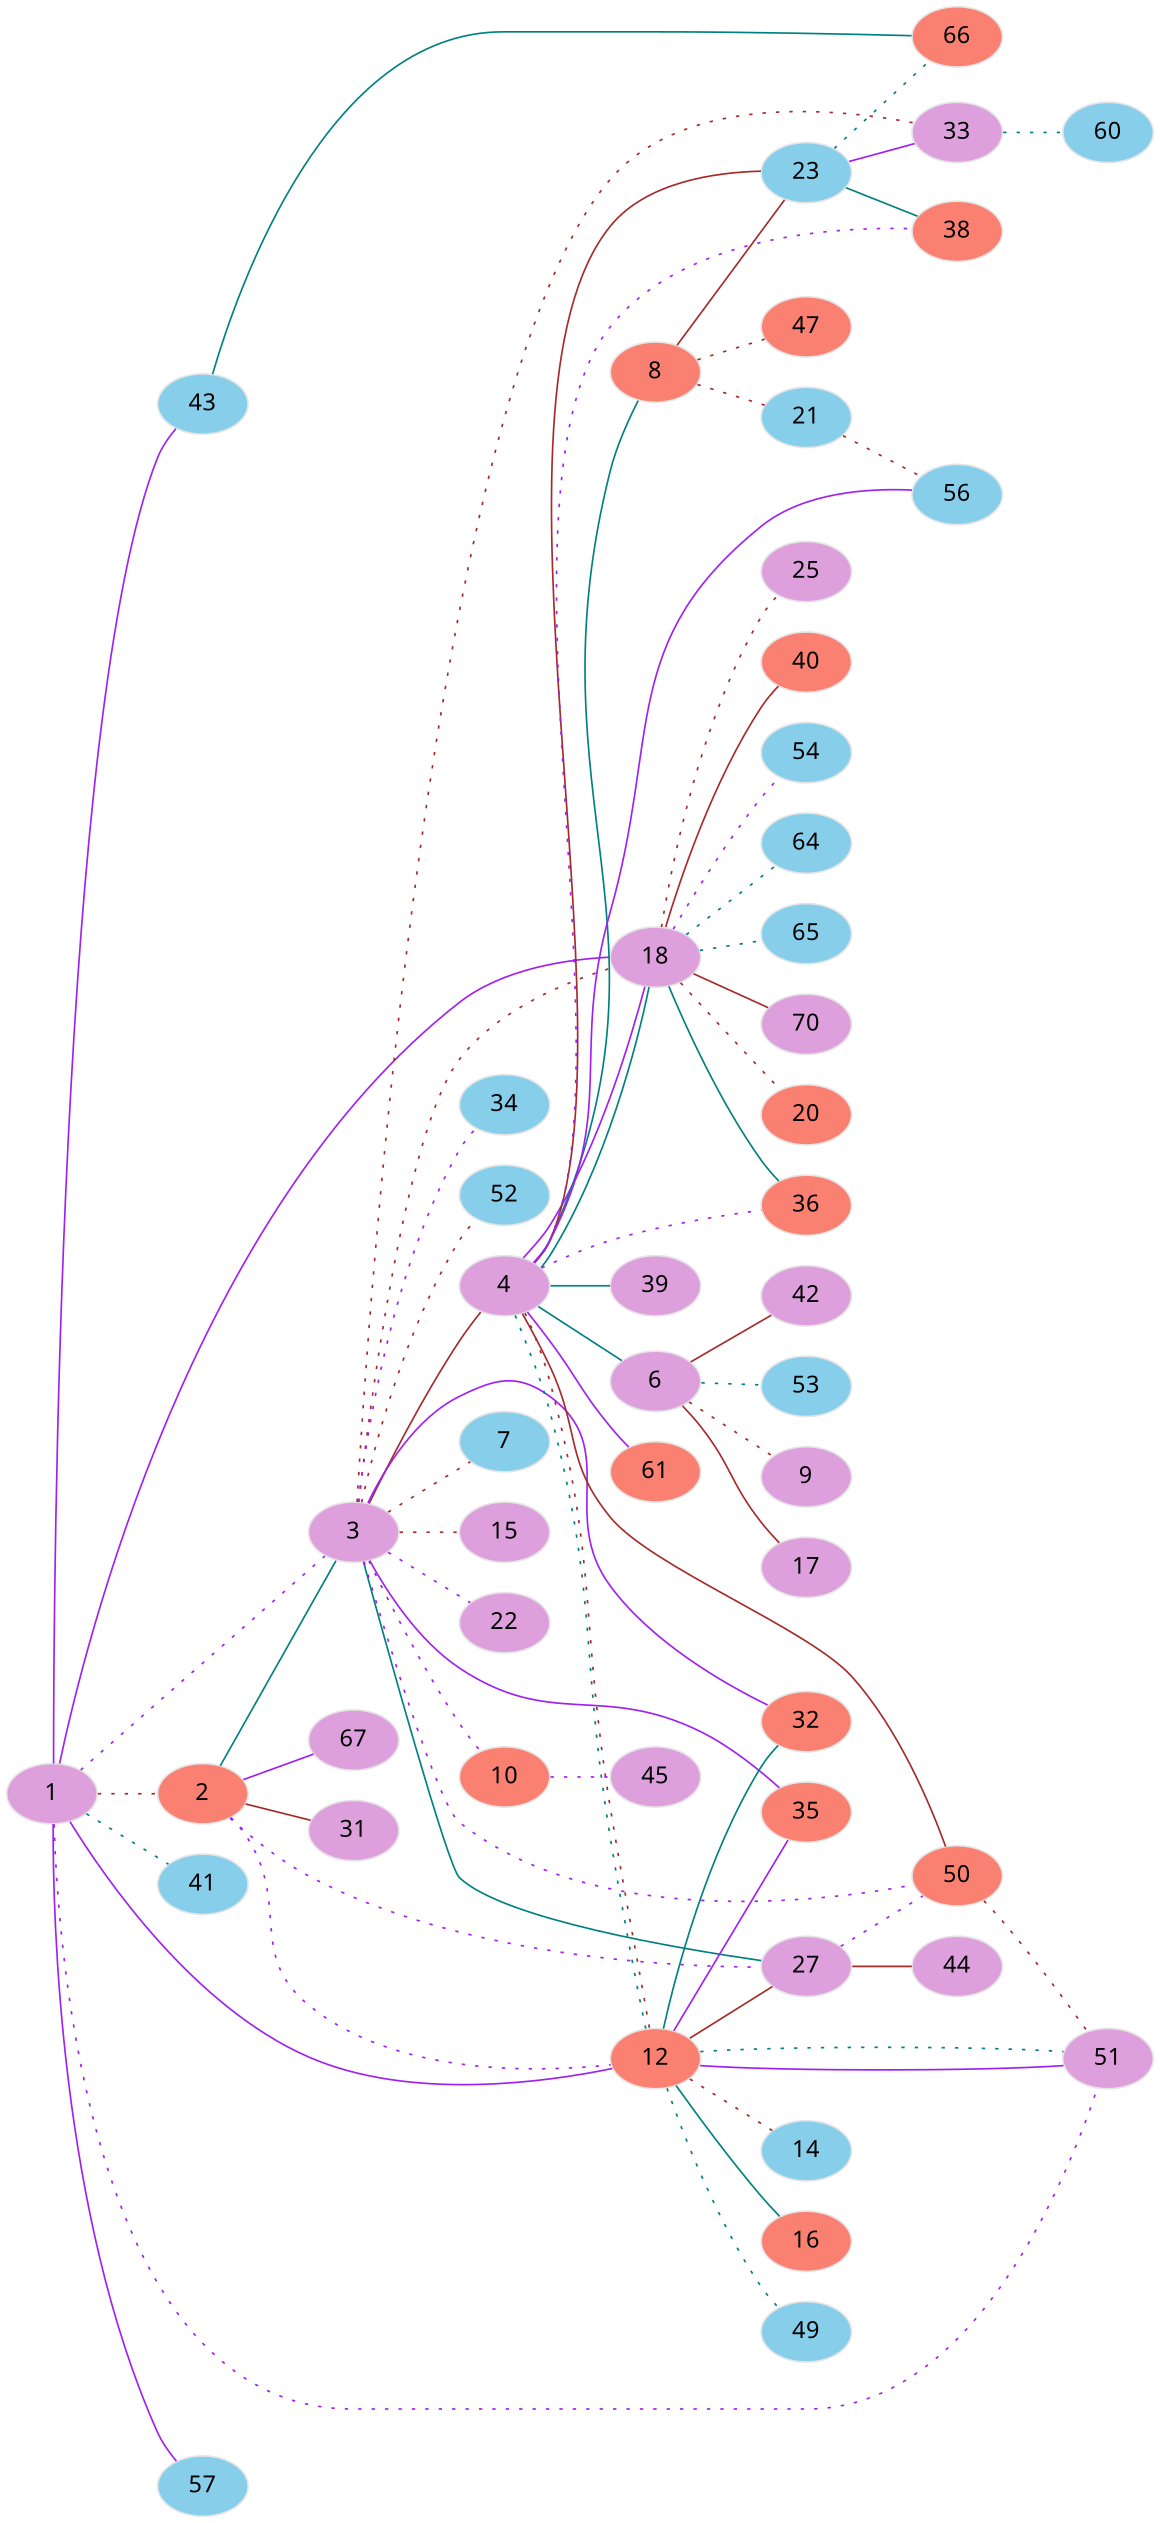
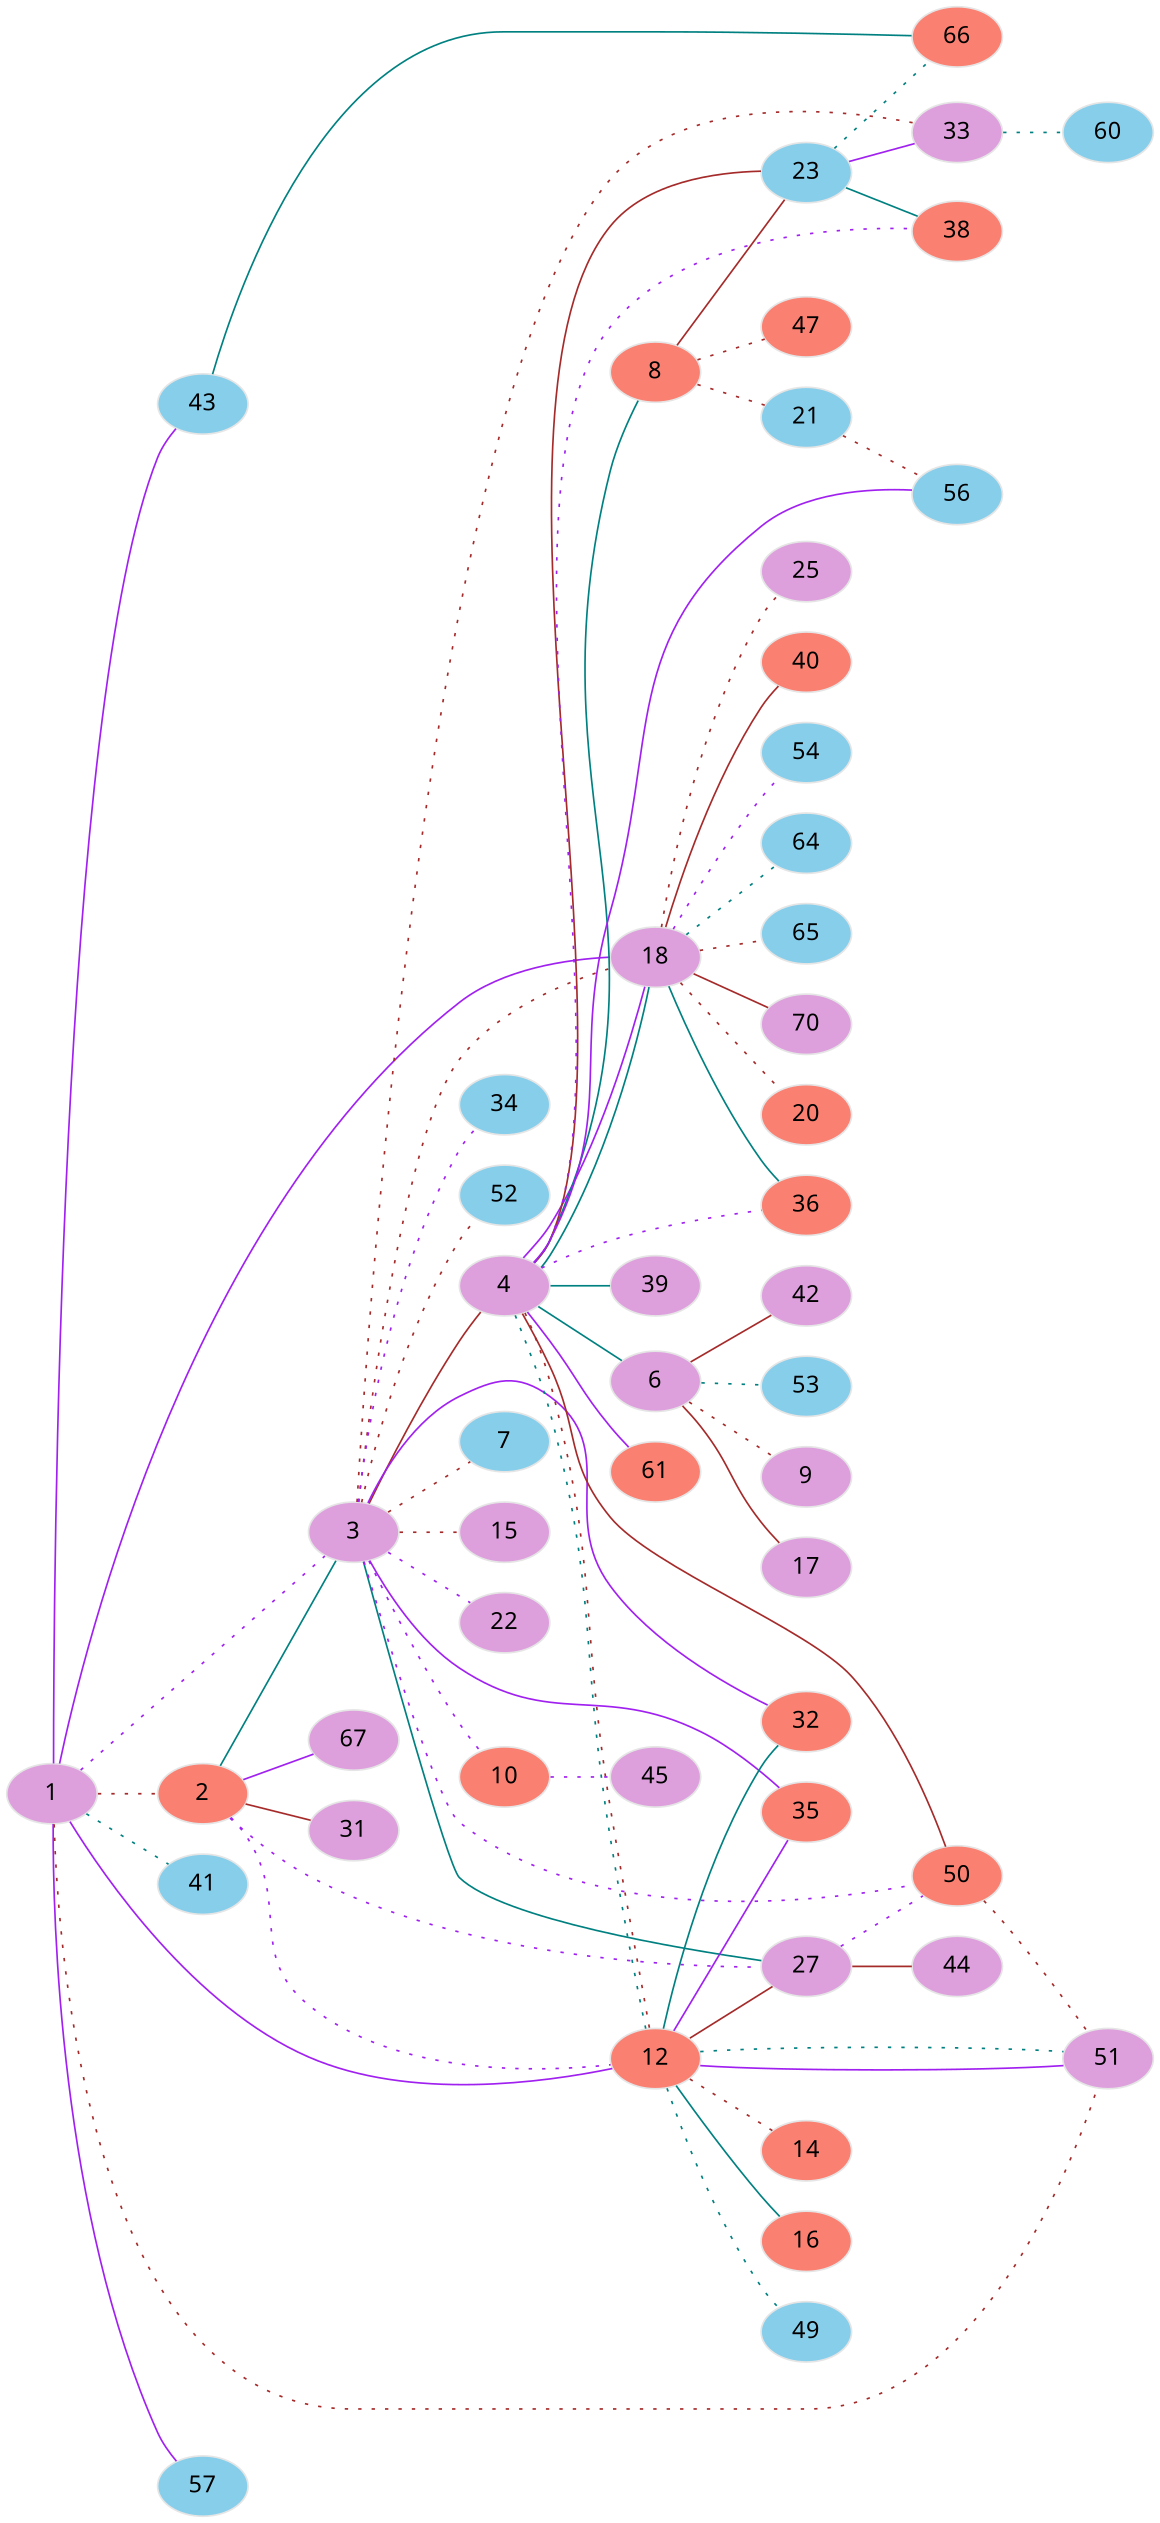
(731, 945) -> (731, 945)
(806, 2151) -> (806, 2151)
(451, 2409) -> (451, 2409)
